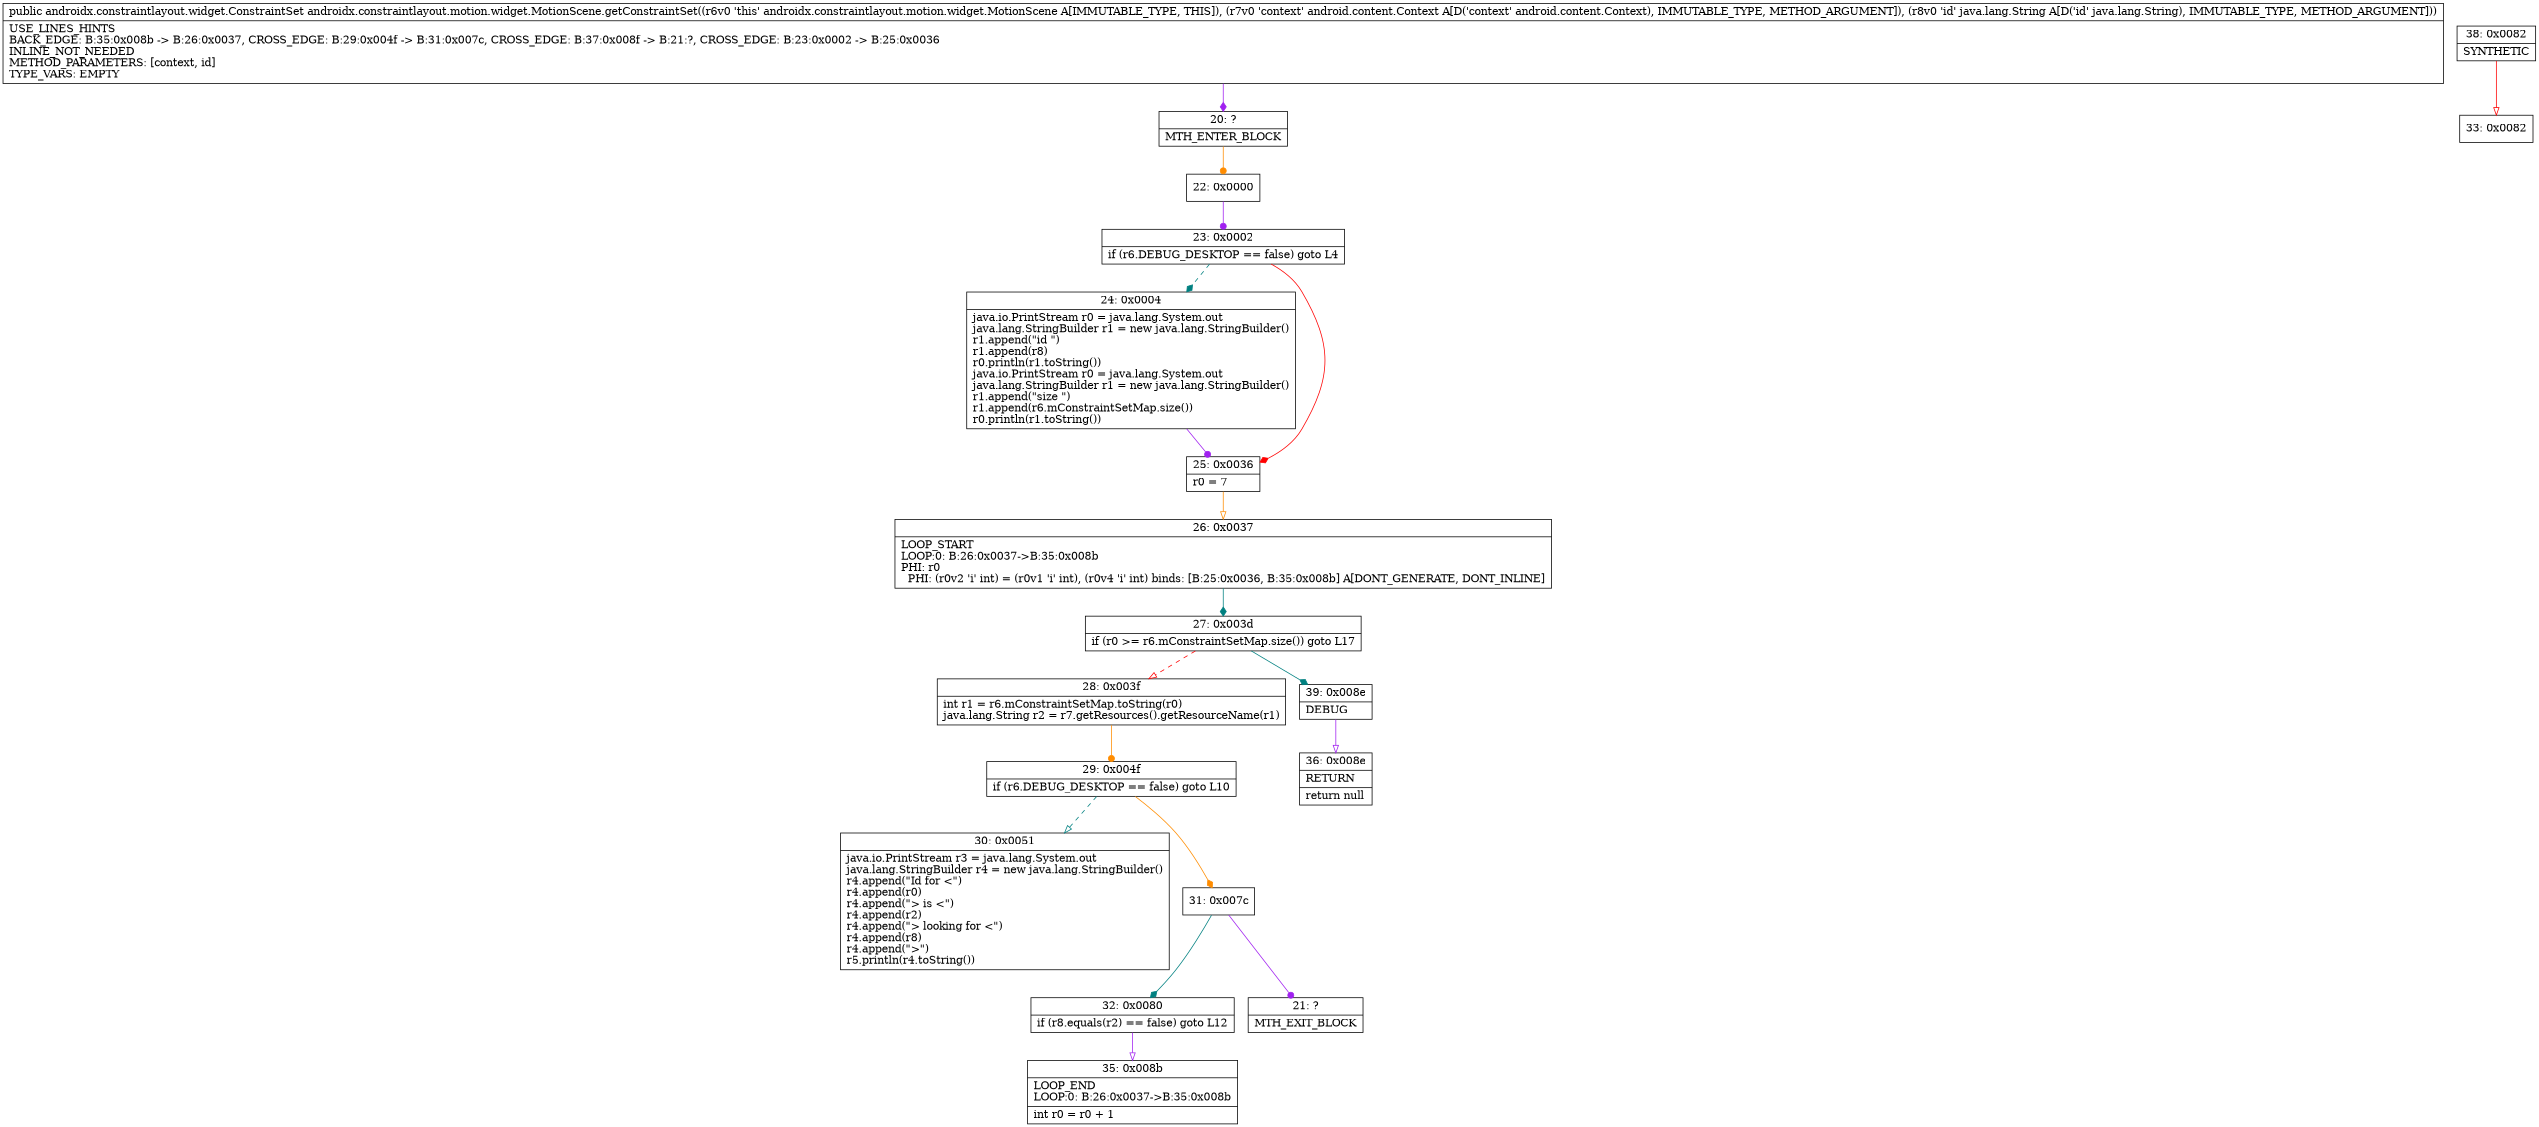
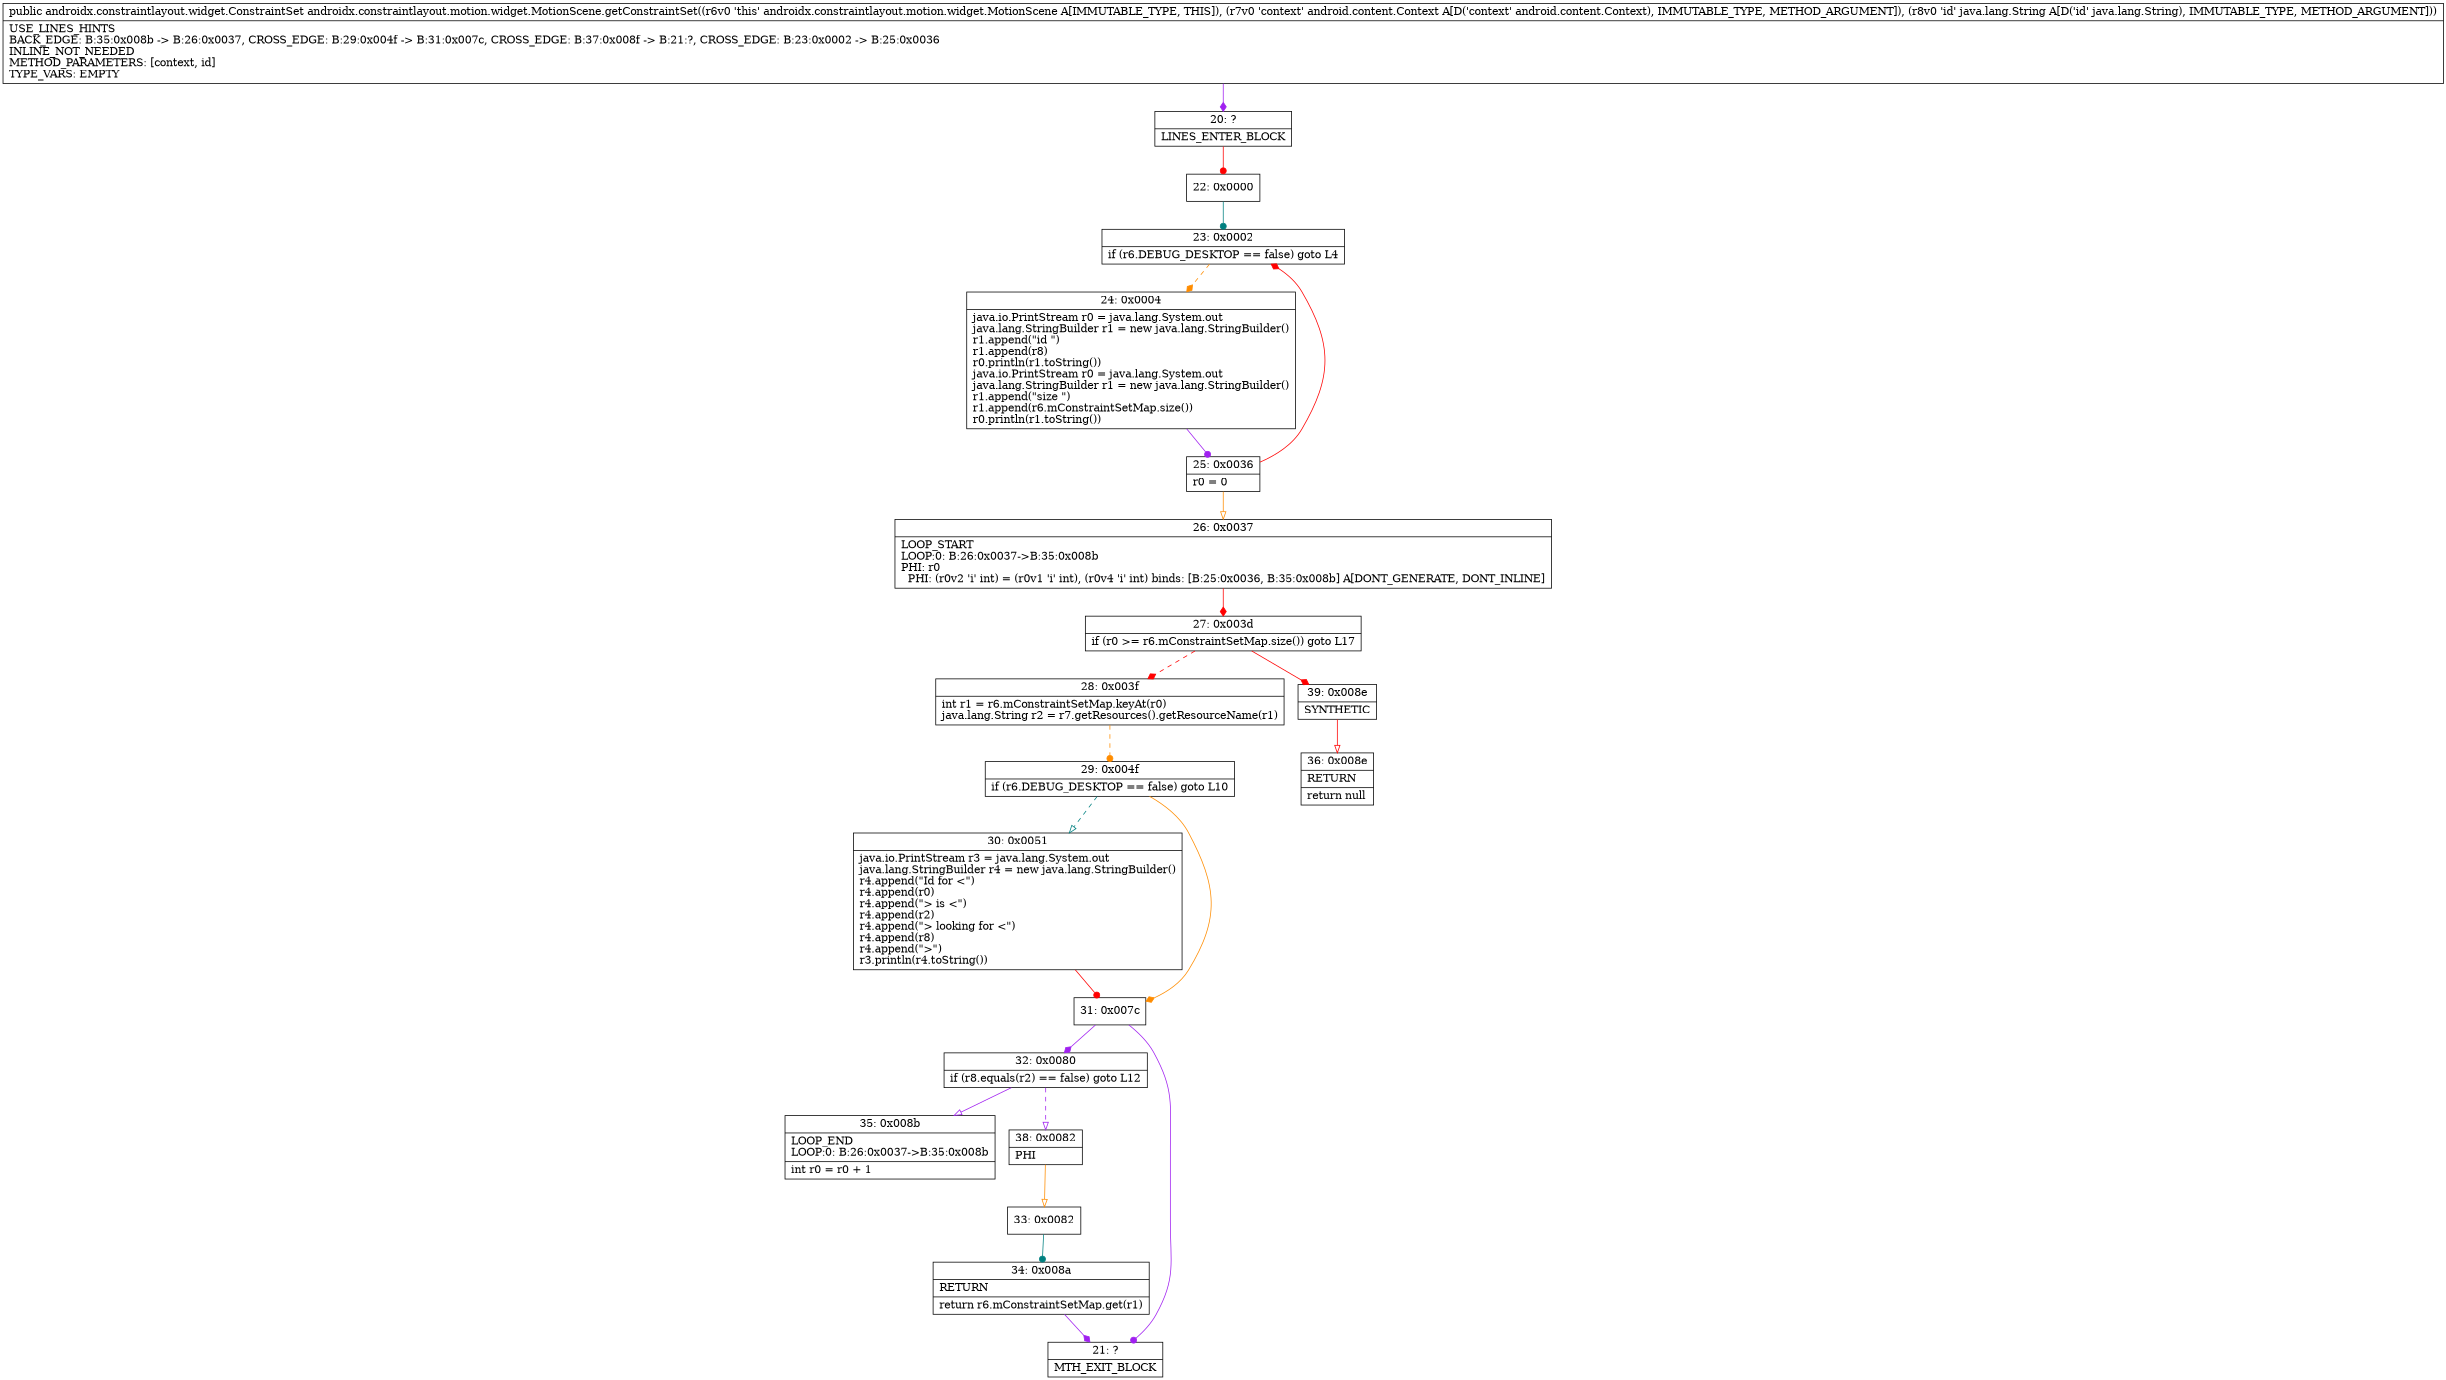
(2496, 52) -> (1026, 1156)
(2496, 84) -> (1045, 1182)
(1223, 137) -> (1223, 137)
(1223, 157) -> (1223, 157)
(1223, 212) -> (1223, 212)
(1201, 274) -> (1201, 274)
(1325, 362) -> (1324, 371)
(1210, 482) -> (1210, 482)
(1223, 598) -> (1223, 598)
(1175, 663) -> (1175, 662)
(1276, 665) -> (1276, 665)
(1063, 705) -> (1054, 705)
(1327, 710) -> (1337, 710)
(1336, 732) -> (1337, 732)
(1111, 740) -> (1110, 740)
(1187, 955) -> (1083, 1036)
(911, 961) -> (924, 961)
none -> (1085, 981)
none -> (1046, 1105)
none -> (1041, 1288)
